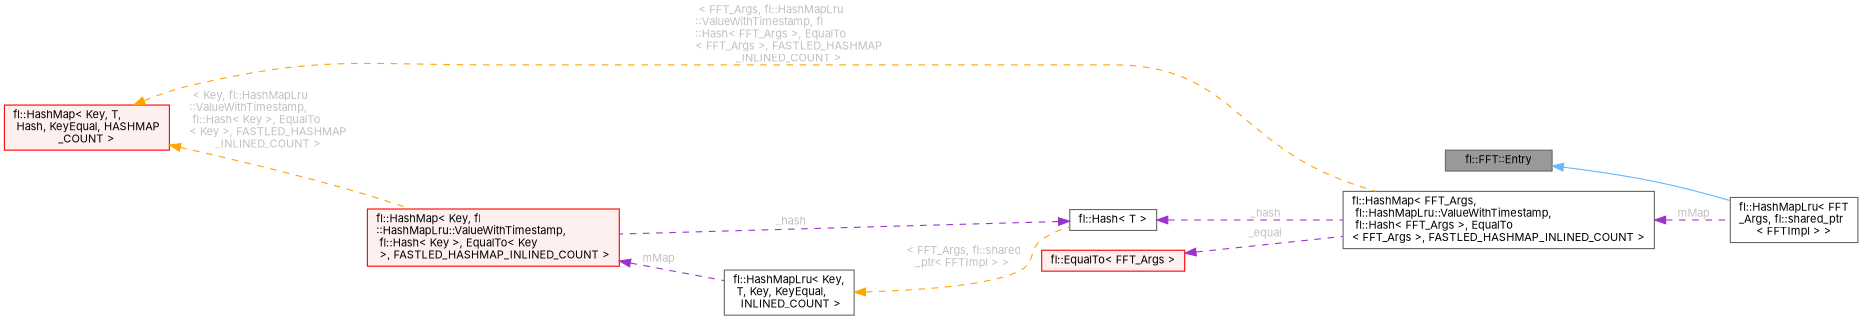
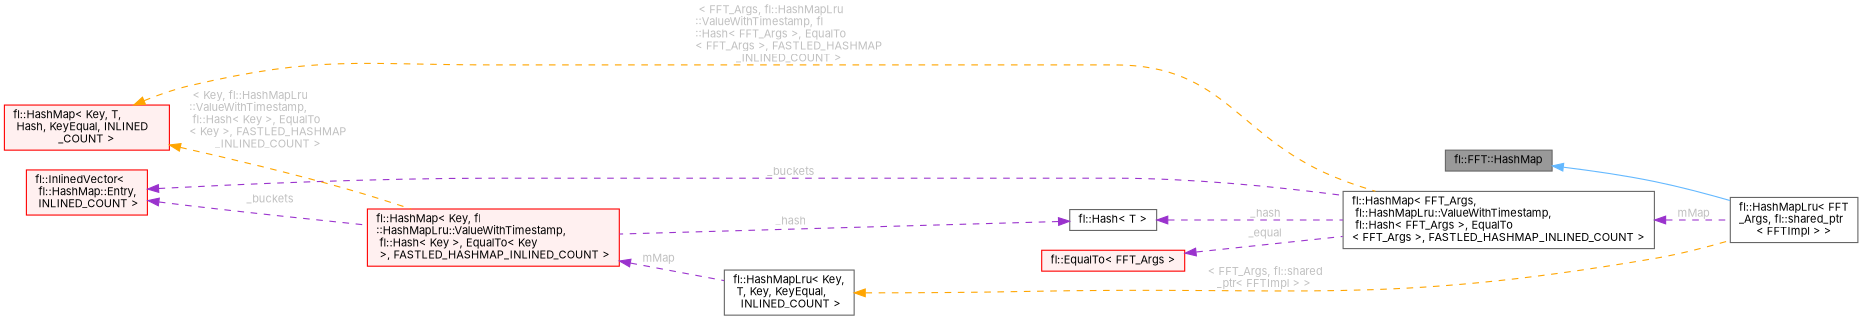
(87, 128) -> (87, 128)
(1499, 161) -> (1499, 161)
none -> (87, 193)
(978, 283) -> (1300, 291)
